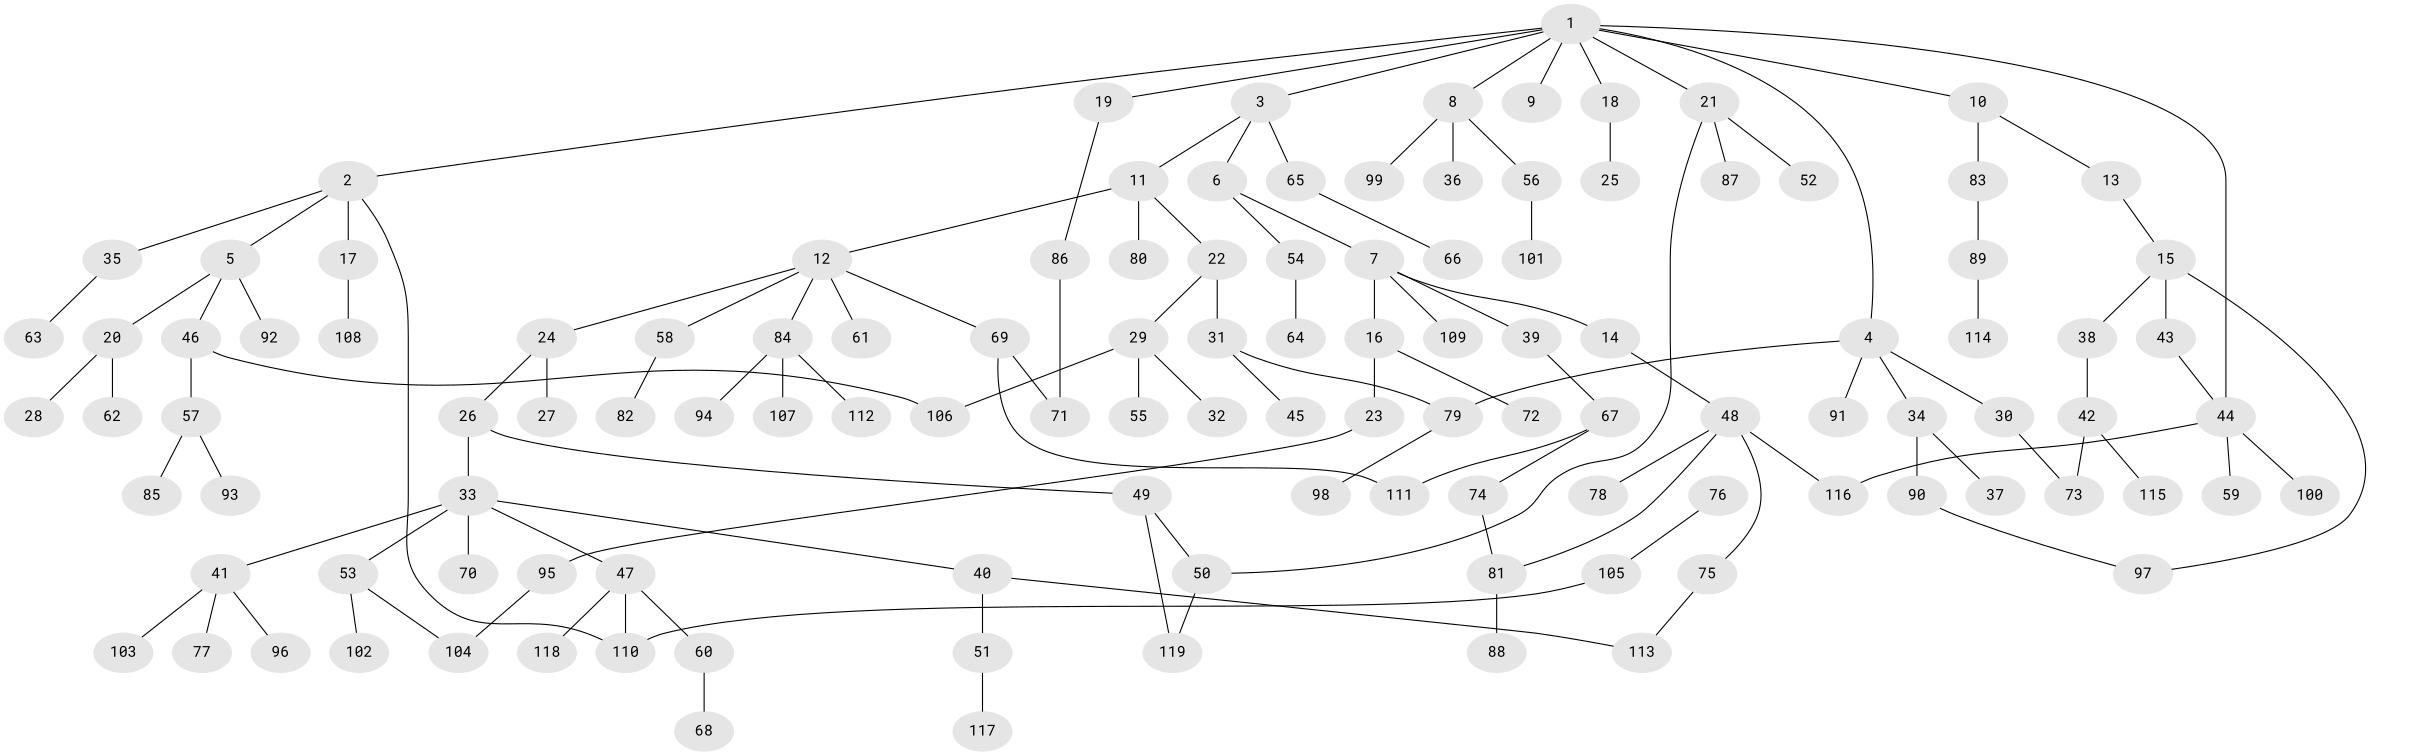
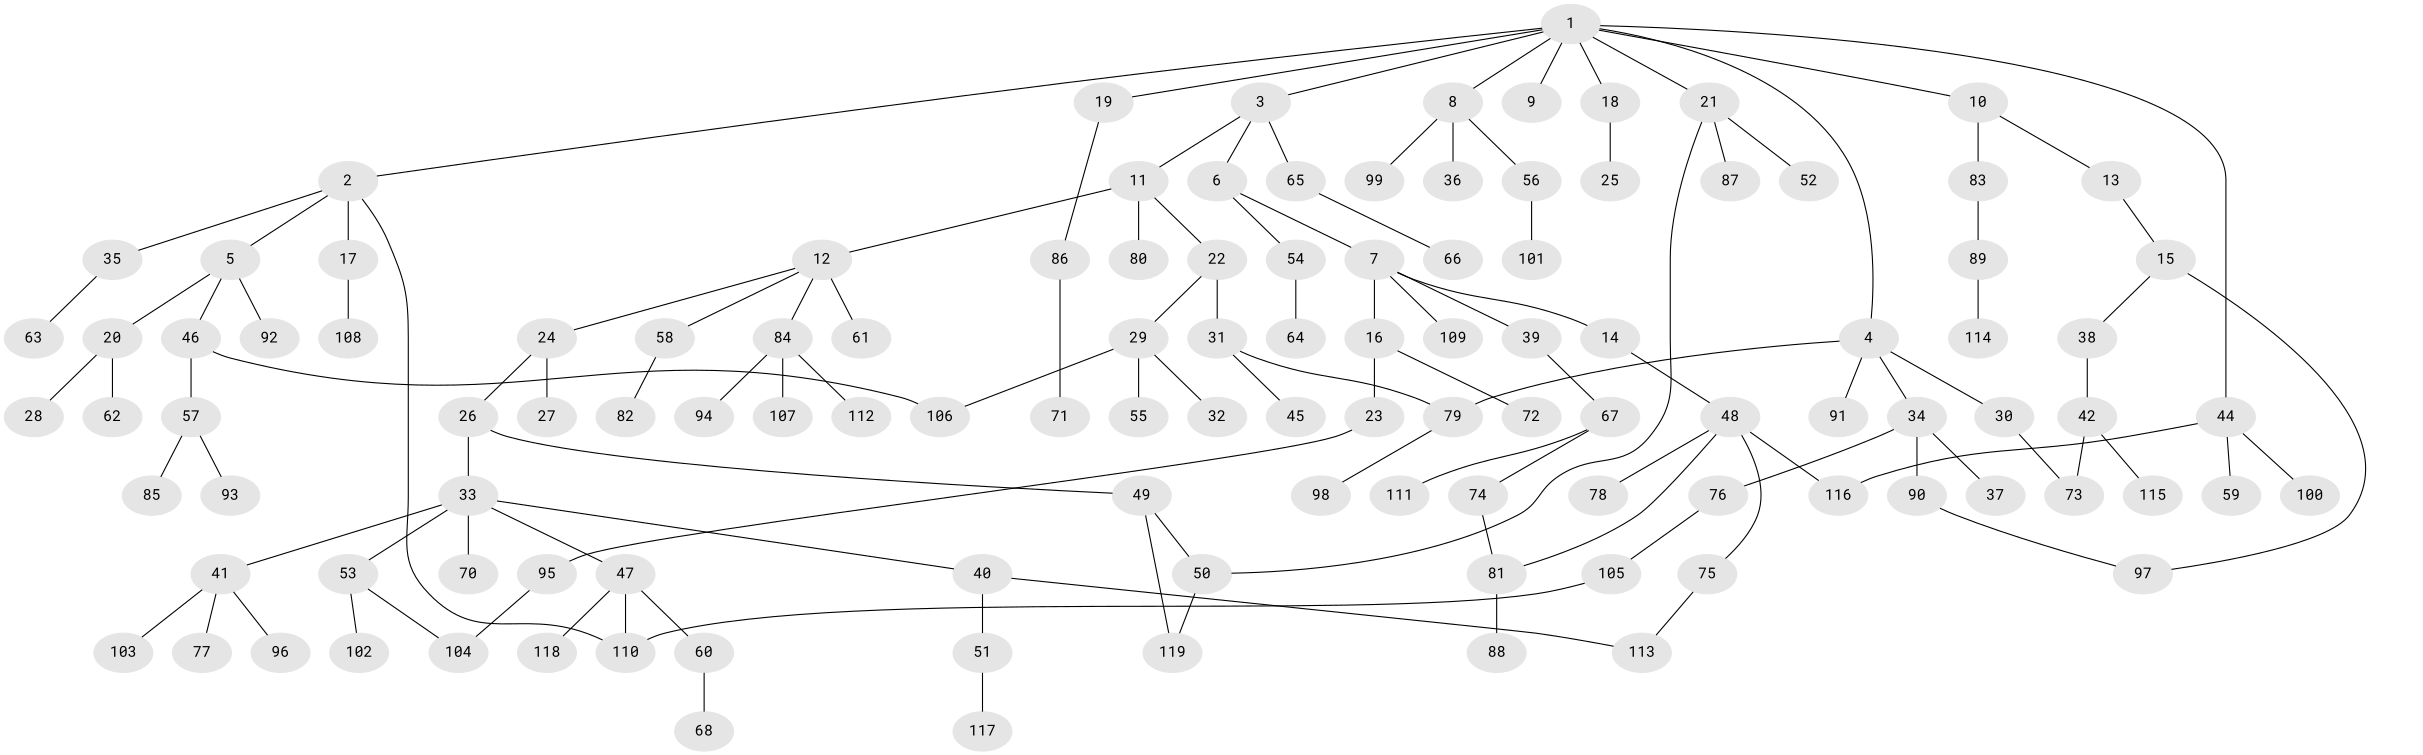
(1000, 338) -> none
(2166, 338) -> none
none -> (1820, 459)
